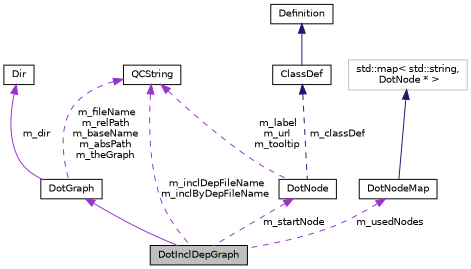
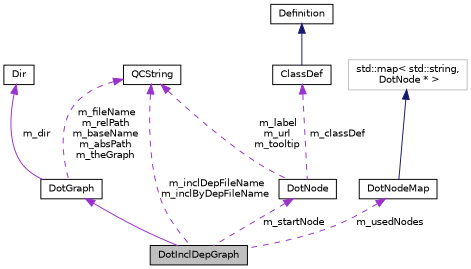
(305, 137) -> (305, 137)
